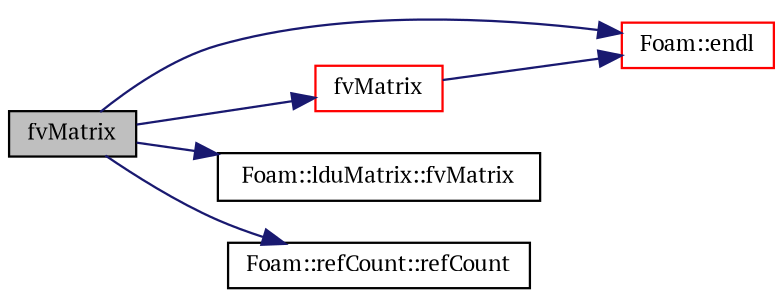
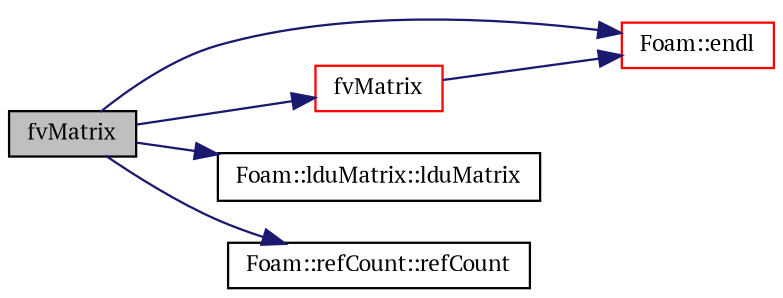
(379, 177) -> (379, 177)
